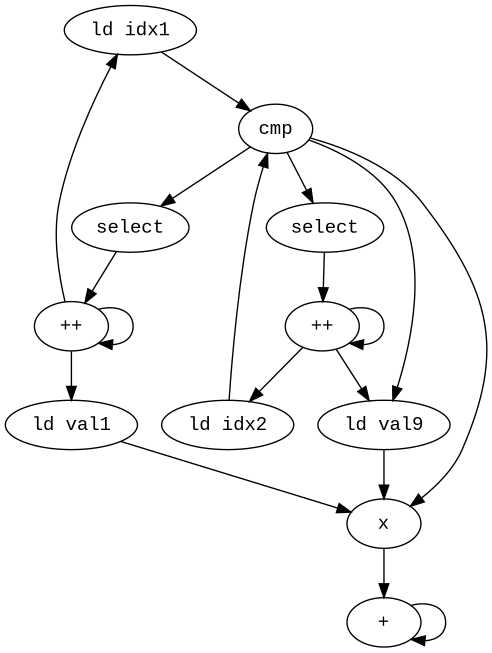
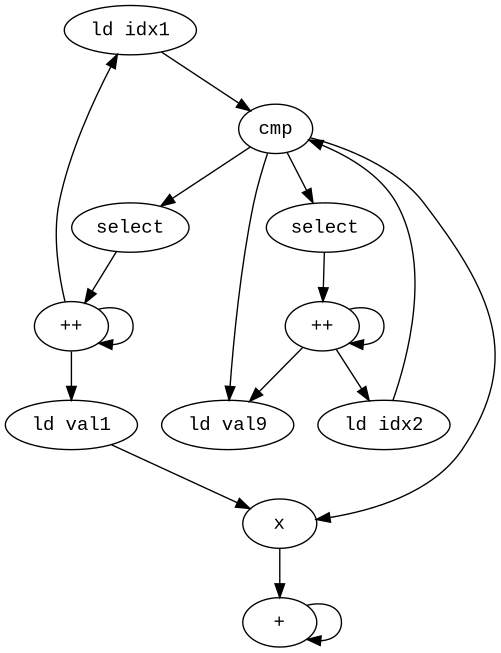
(384, 468) -> none
